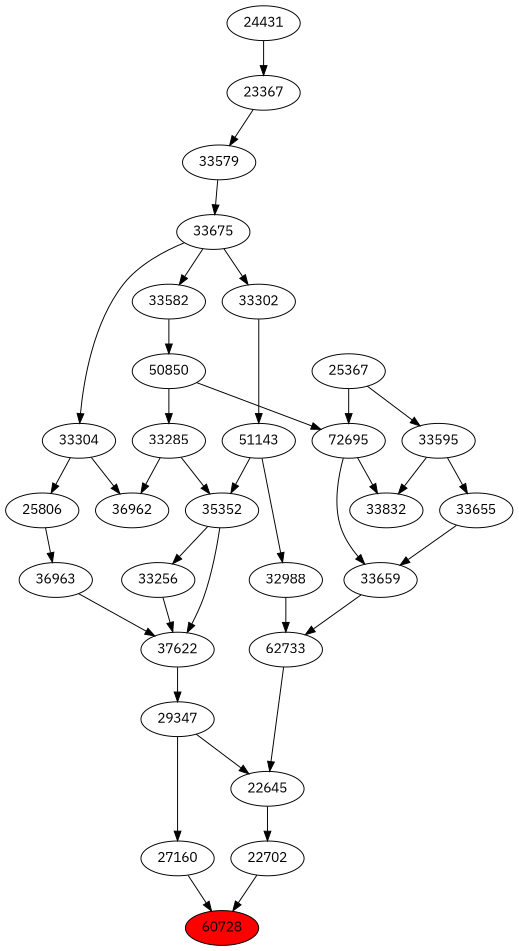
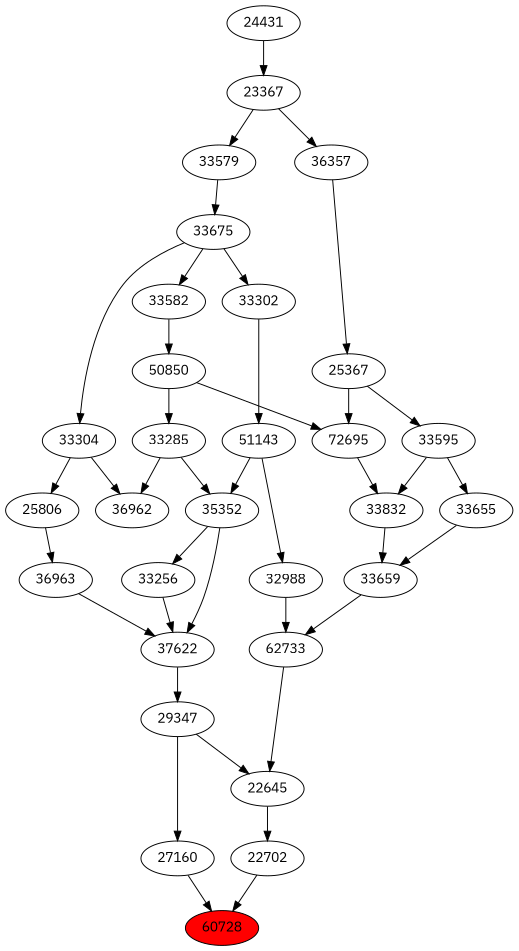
none -> (331, 162)
(337, 510) -> (384, 540)
